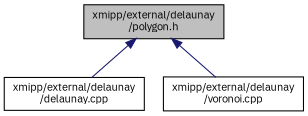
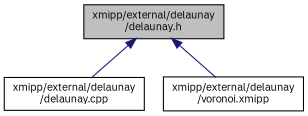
(154, 22) -> (154, 22)
(233, 94) -> (233, 94)
